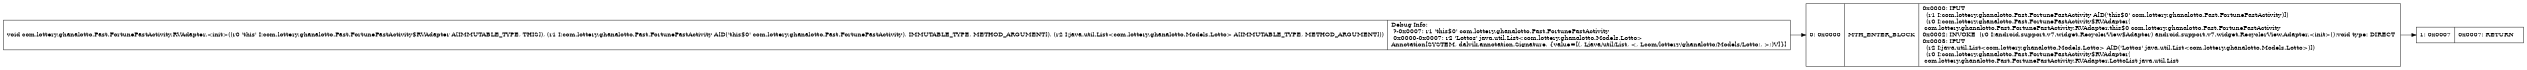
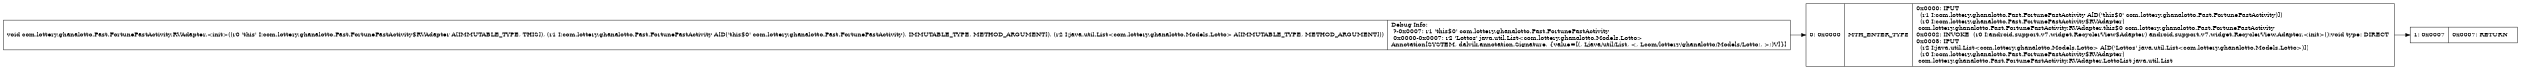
(1882, 35) -> (1879, 35)
